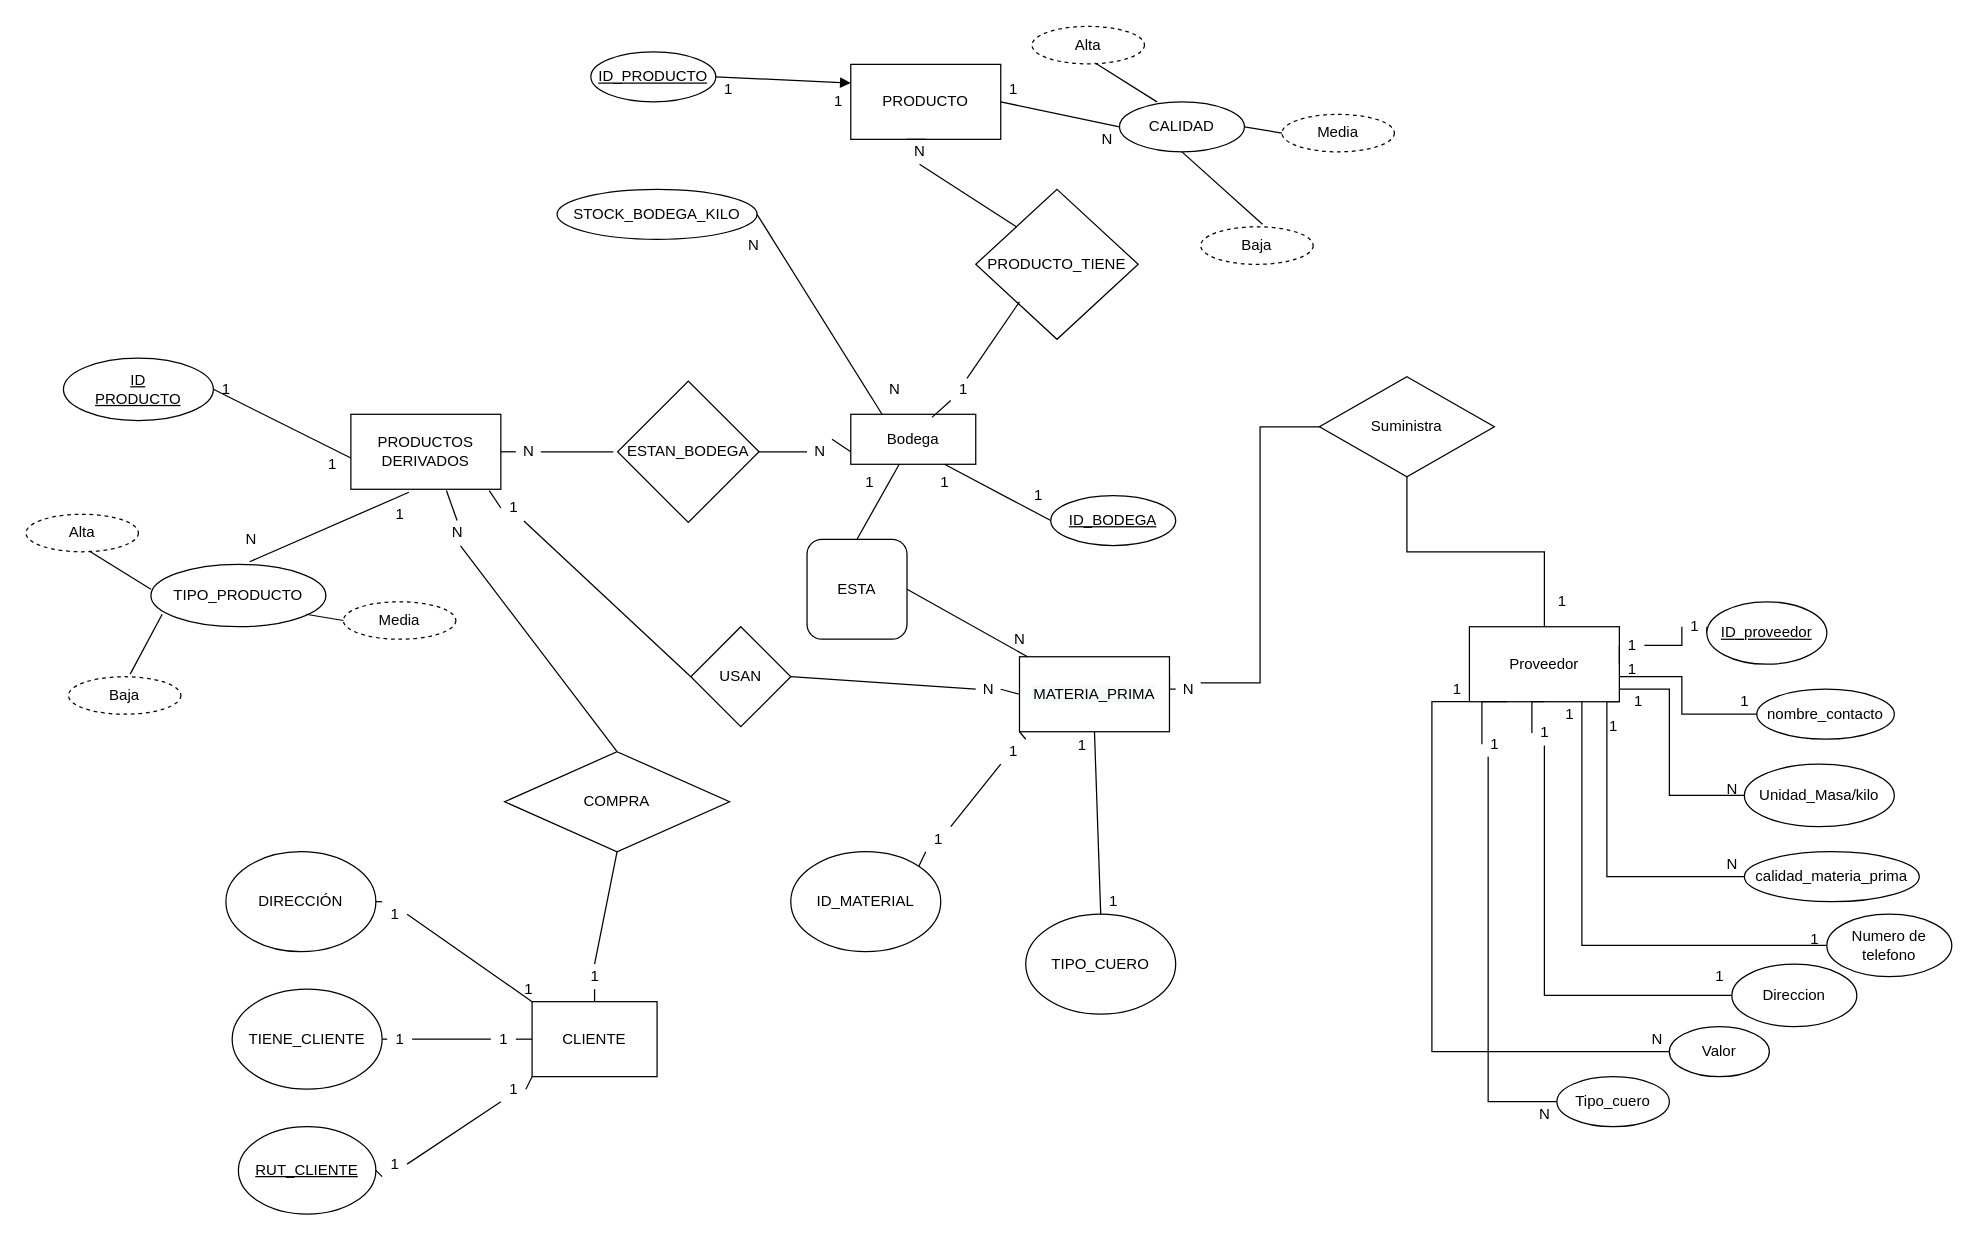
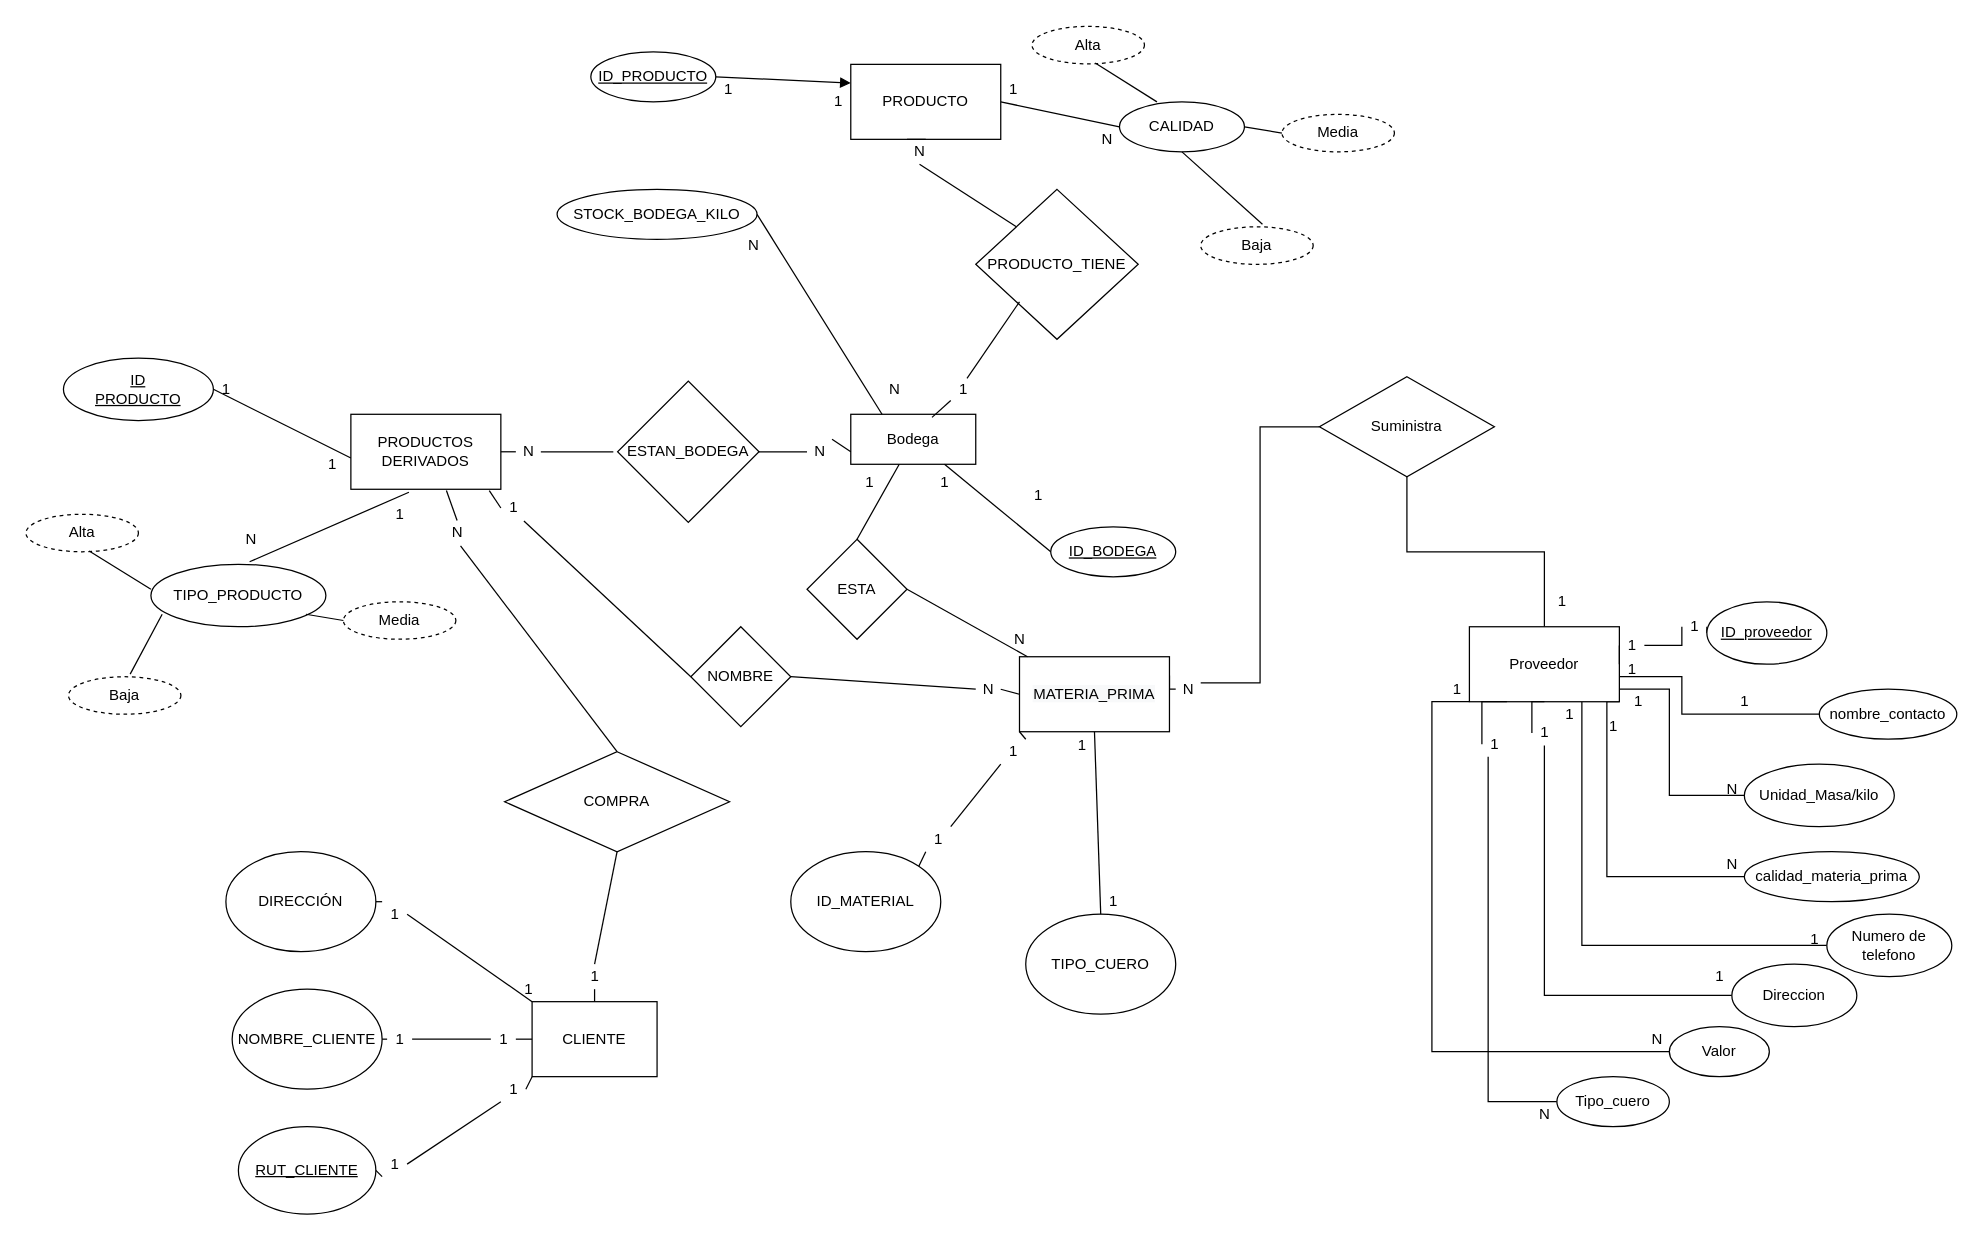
(1113, 521) -> (1113, 552)
(857, 589) -> (857, 589)
(741, 677) -> (741, 677)
(1826, 714) -> (1888, 714)
(307, 1039) -> (307, 1039)
